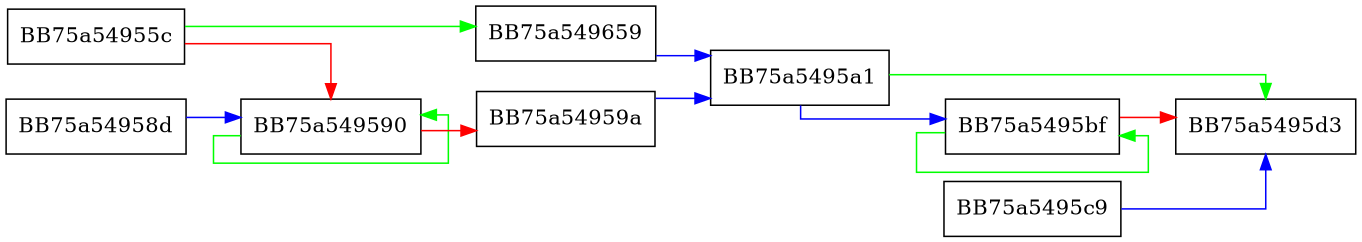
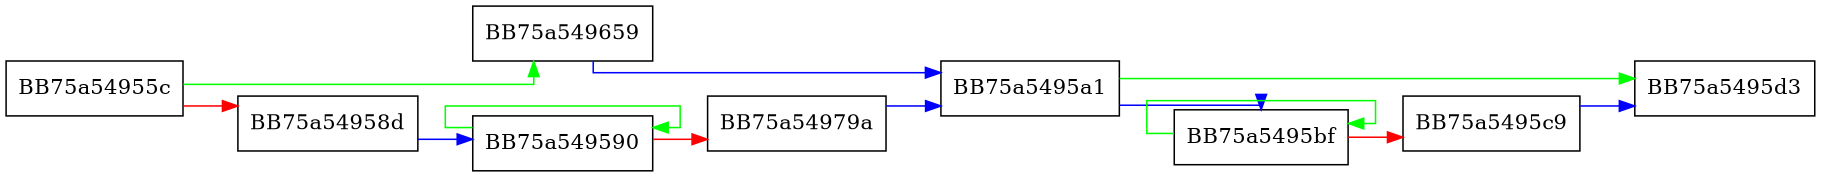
(278, 44) -> (203, 106)
(1140, 117) -> (1368, 137)
(566, 119) -> (797, 124)
